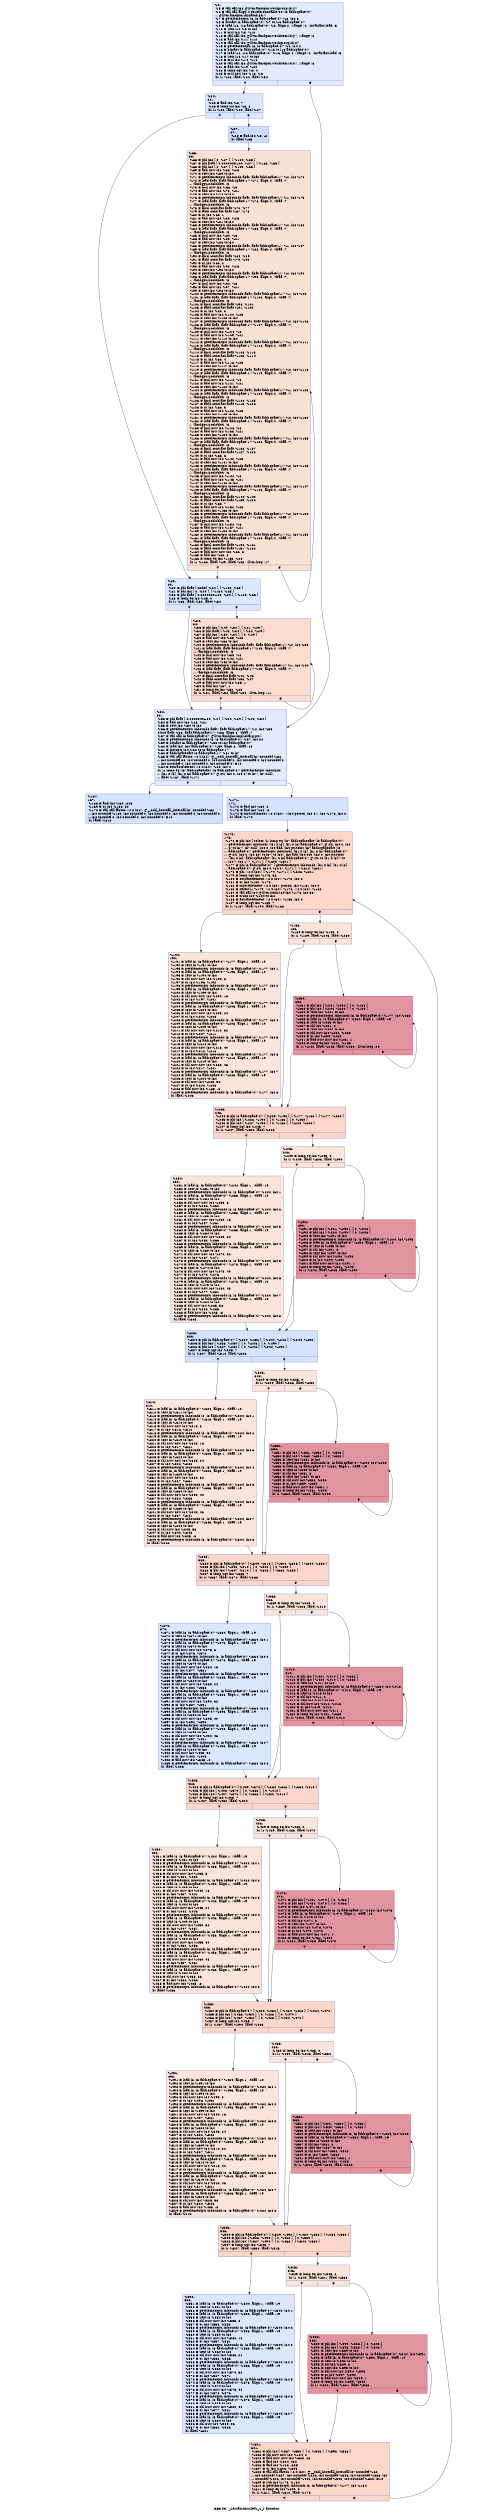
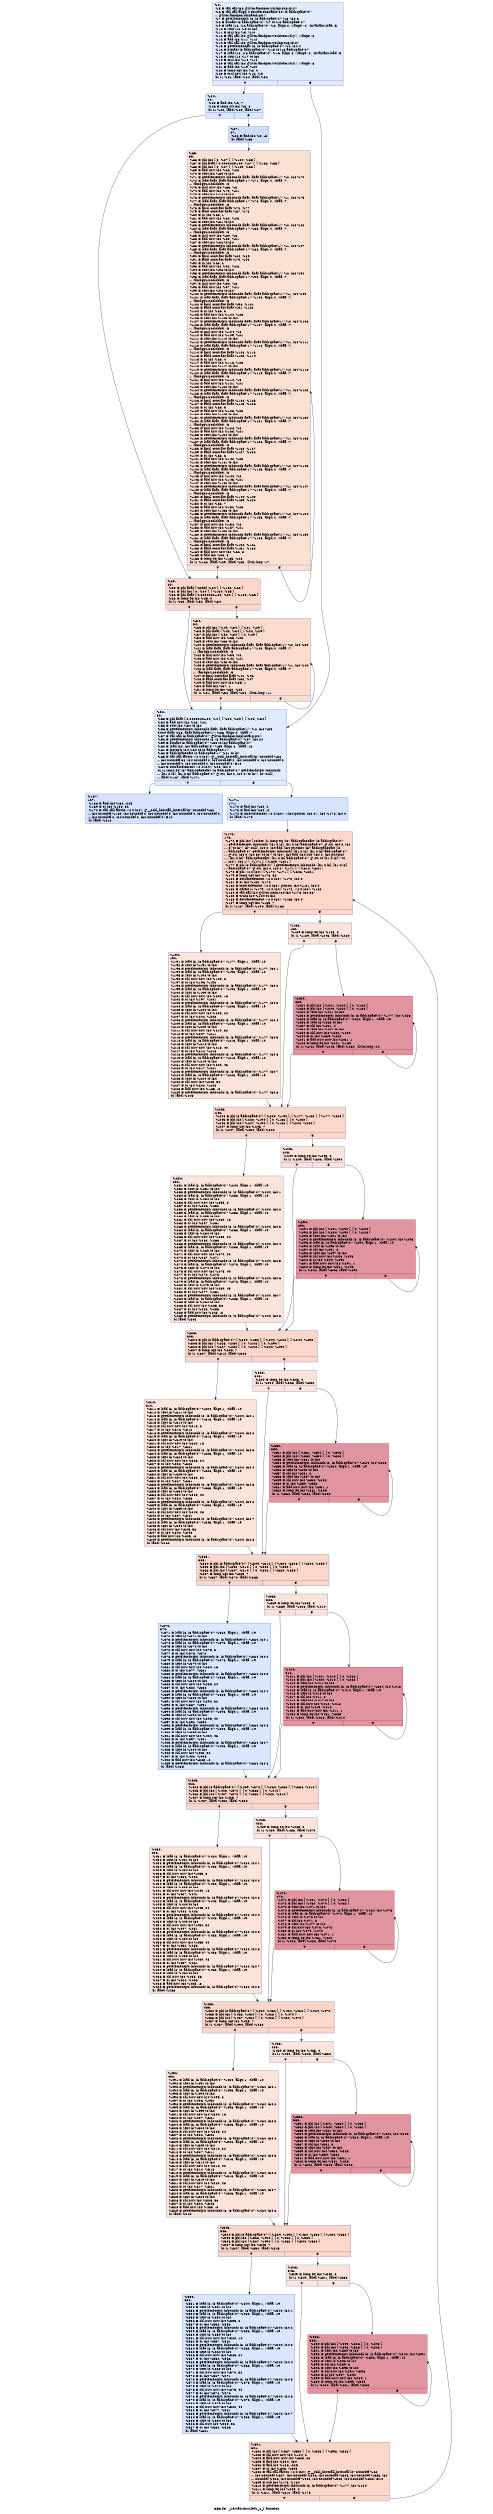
(213, 595) -> (213, 595)
(251, 1346) -> (251, 1346)
none -> (301, 2036)
